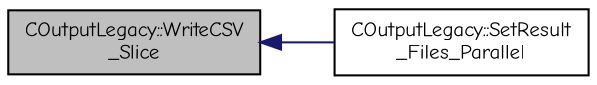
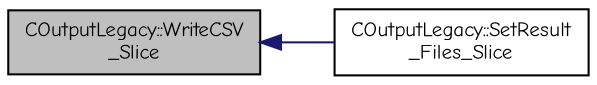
(462, 42) -> (462, 42)
